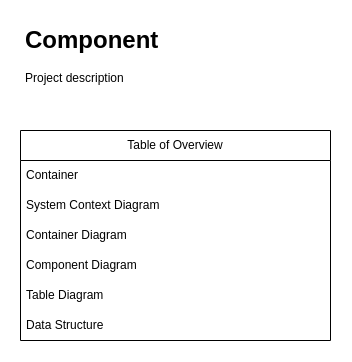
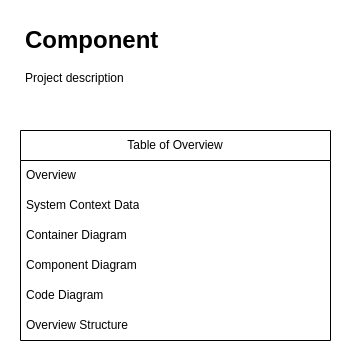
(55, 176) -> (52, 176)
(96, 206) -> (87, 206)
(66, 296) -> (64, 296)
(72, 326) -> (84, 326)
